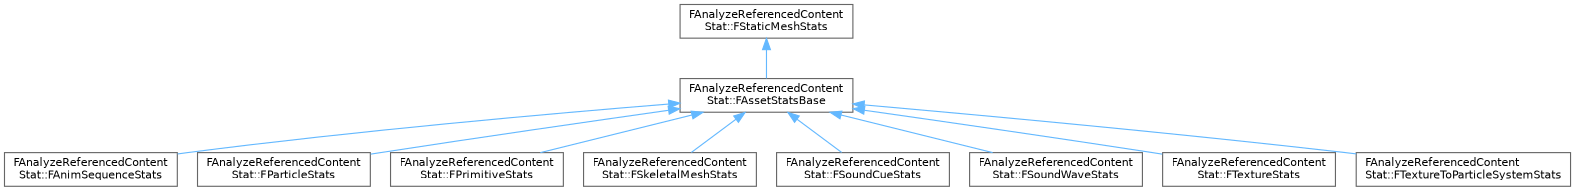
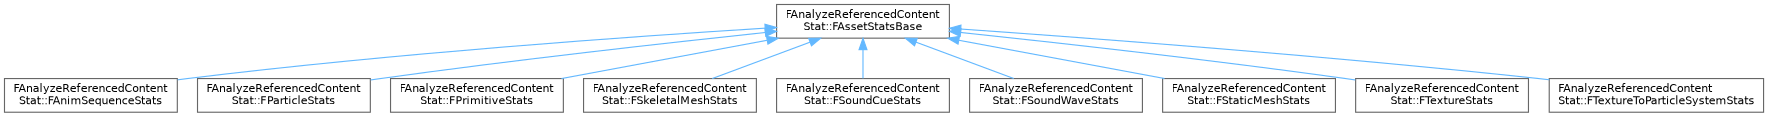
(766, 64) -> (1062, 59)
